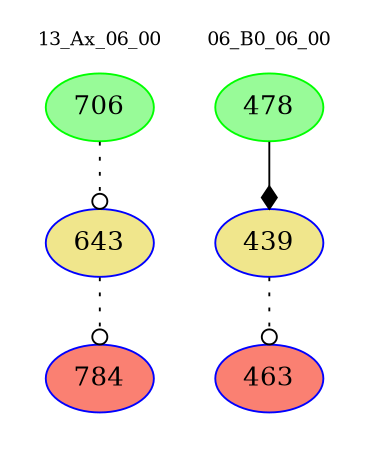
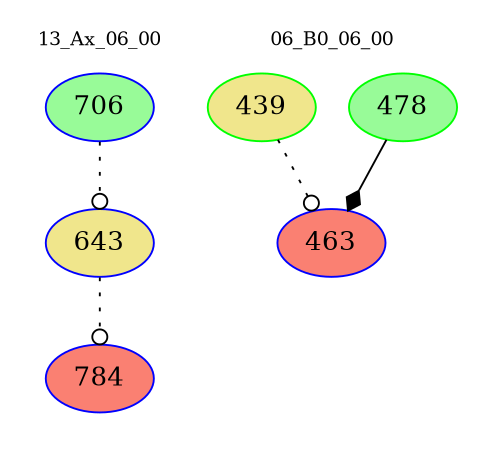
(100, 107) -> (100, 107)
(269, 164) -> (373, 165)
(269, 243) -> (262, 107)
